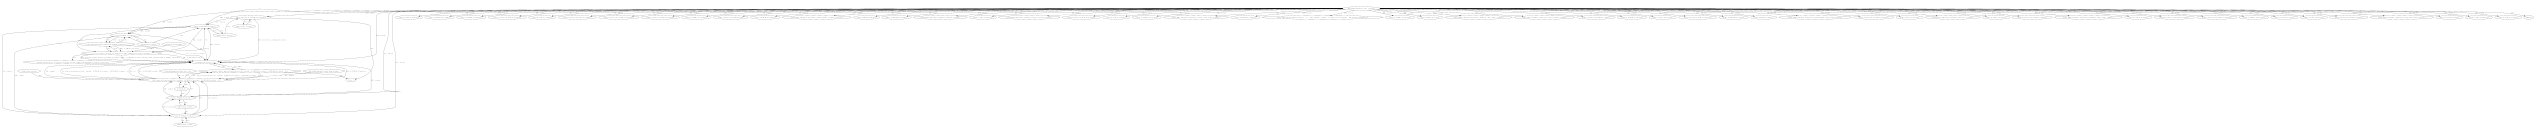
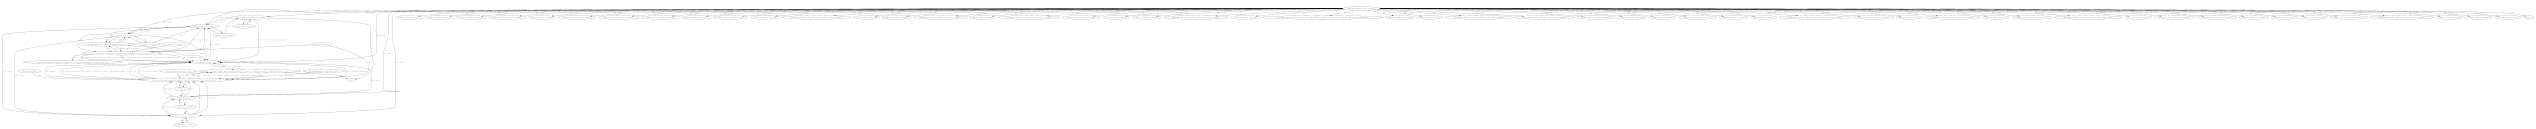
none -> (322, 44)
